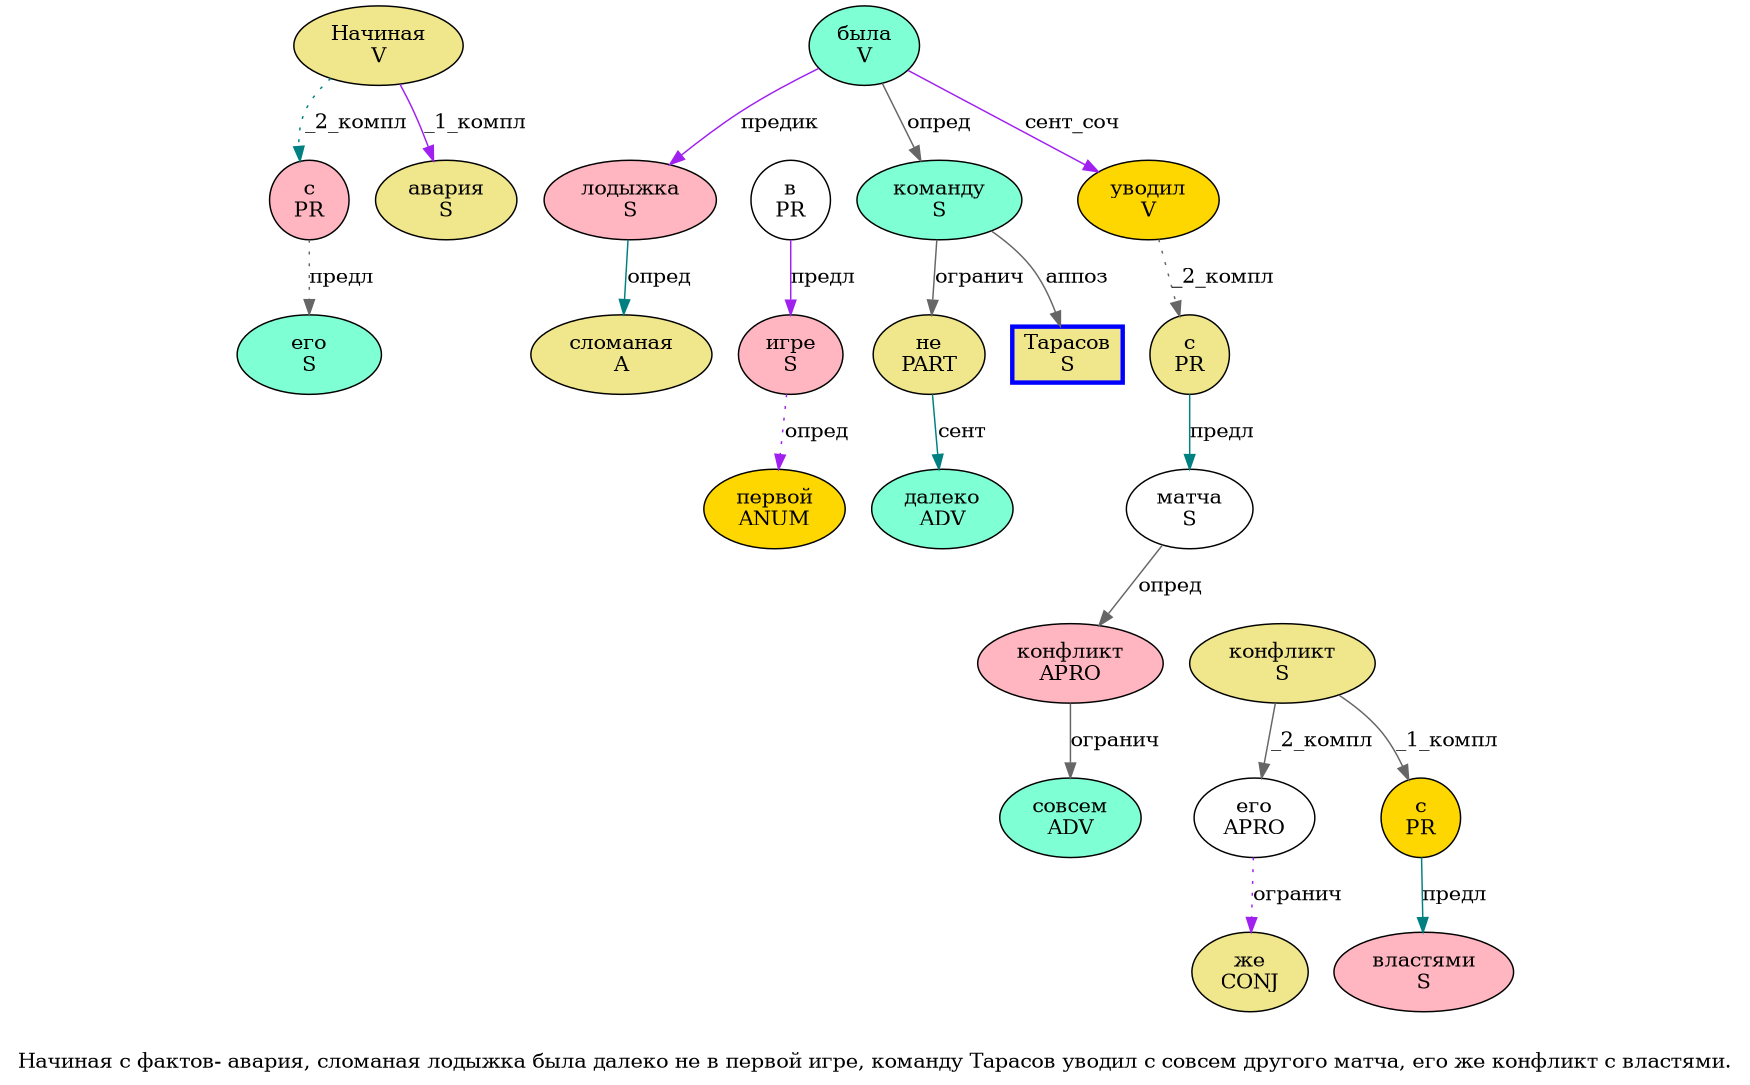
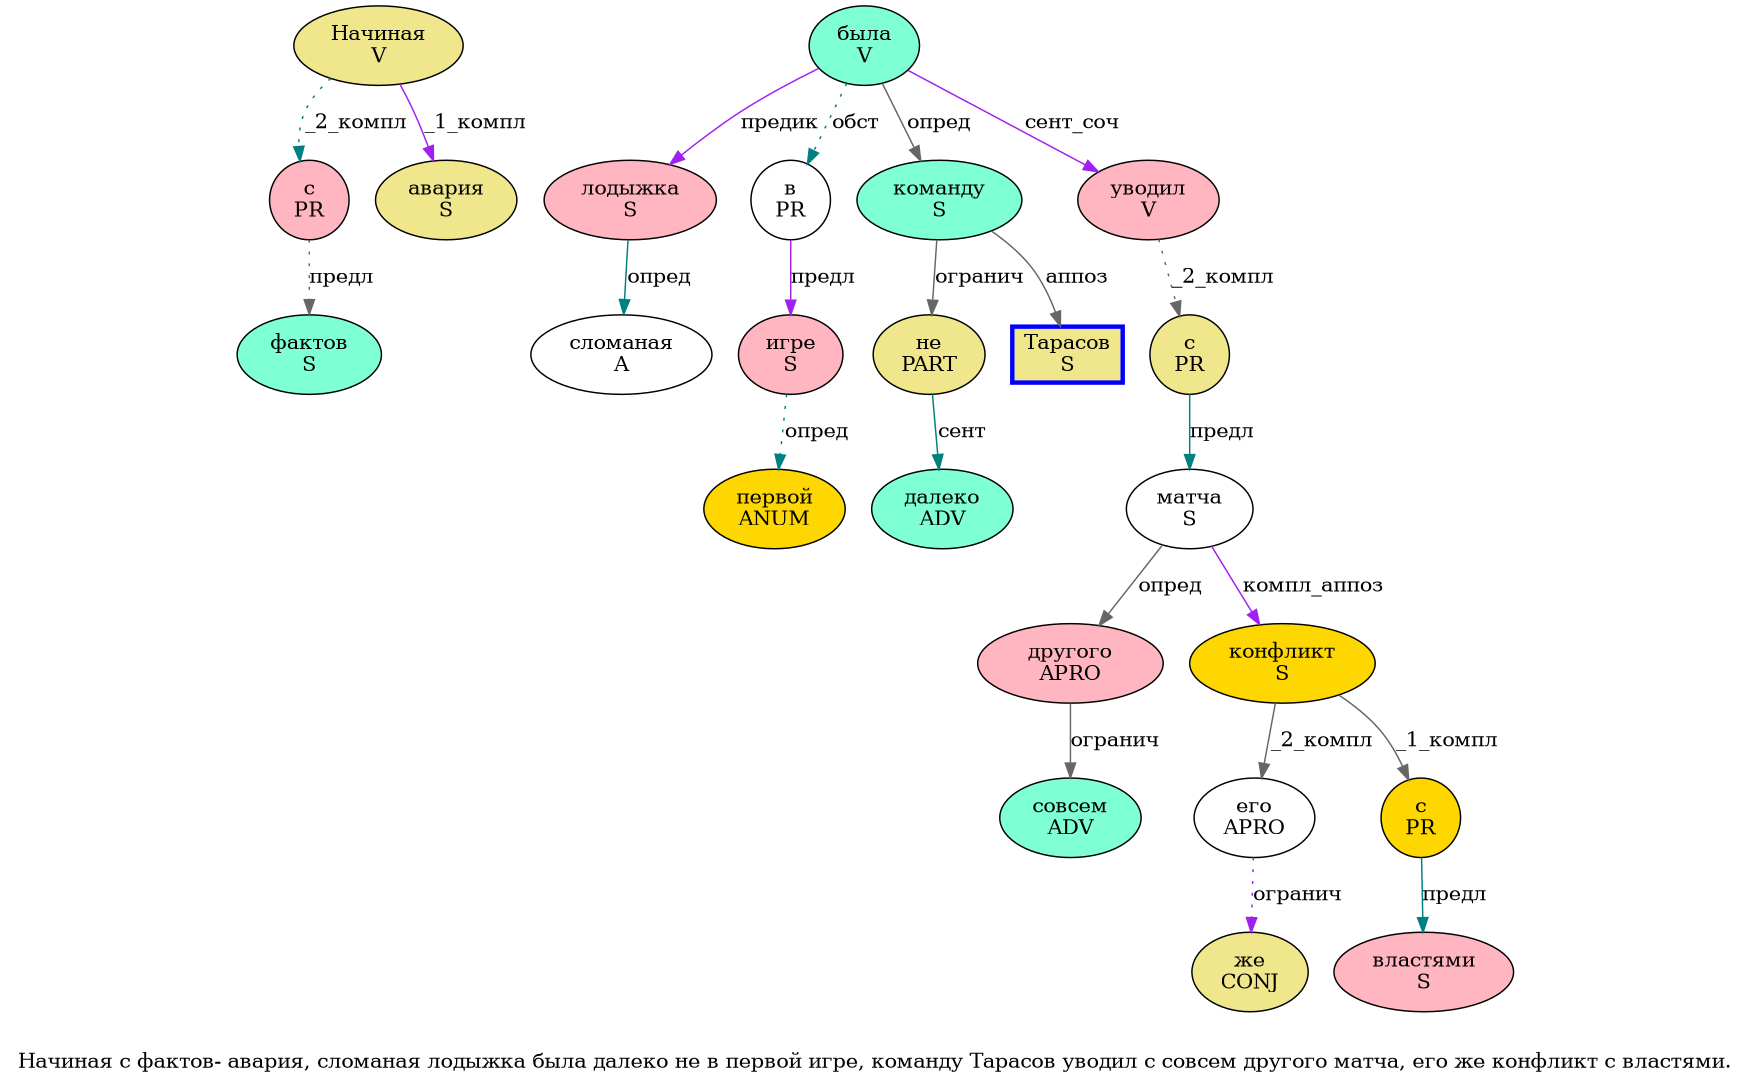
none -> (830, 117)
(1148, 200) -> (1148, 200)
(309, 355) -> (309, 355)
(621, 355) -> (621, 355)
(783, 424) -> (783, 424)
none -> (1232, 579)
(1070, 663) -> (1070, 663)
(1282, 663) -> (1282, 663)
